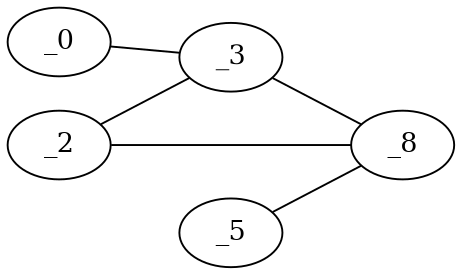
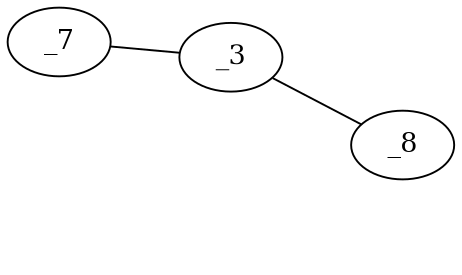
(59, 42) -> (59, 42)
(59, 145) -> none
(231, 233) -> none
